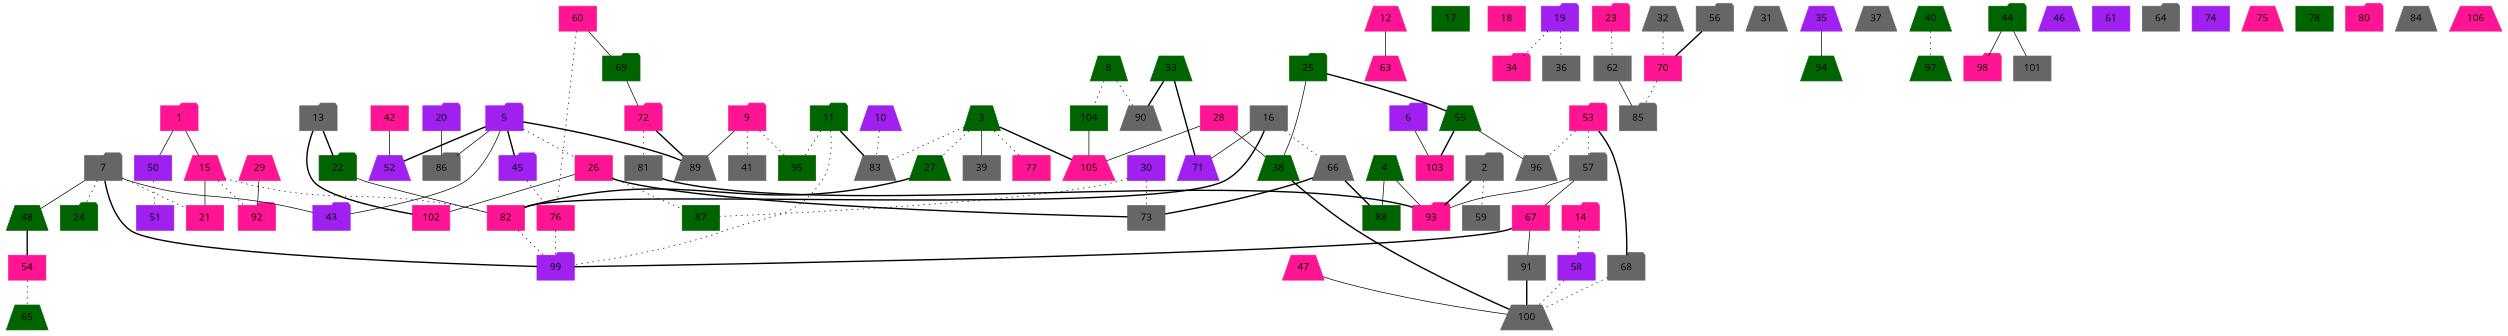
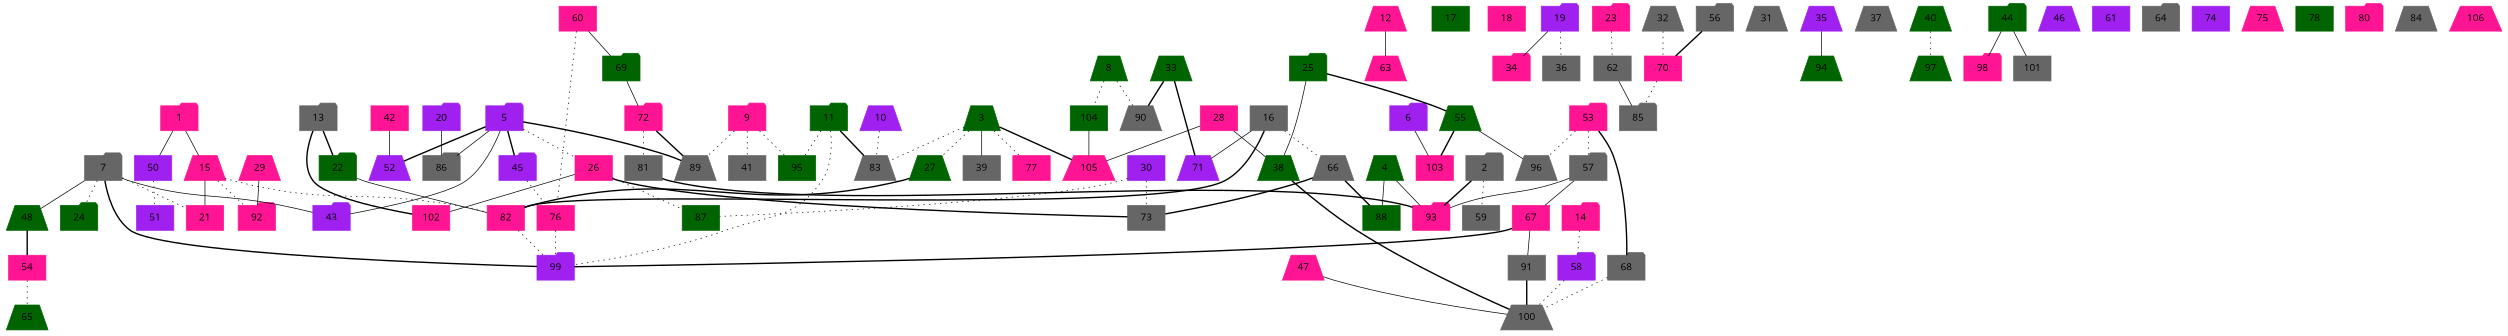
(1536, 44) -> (1536, 44)
(721, 143) -> (721, 143)
